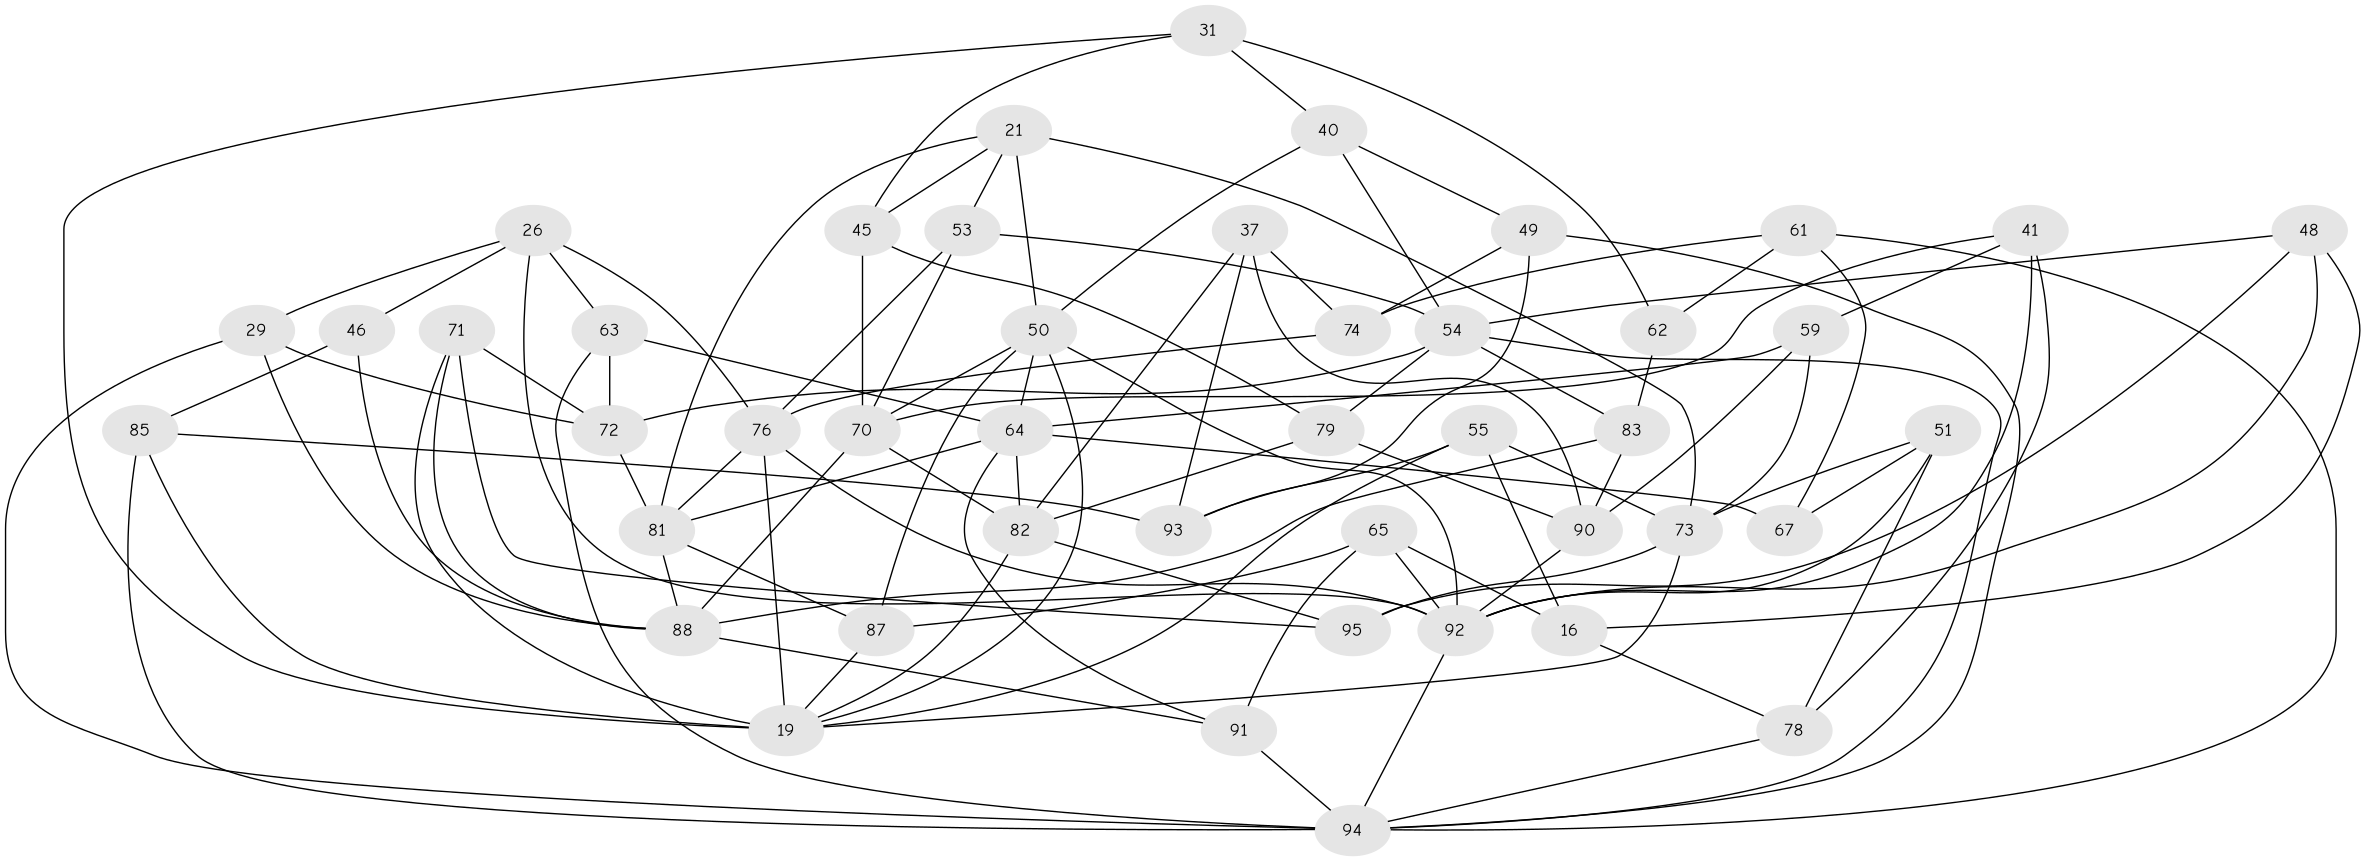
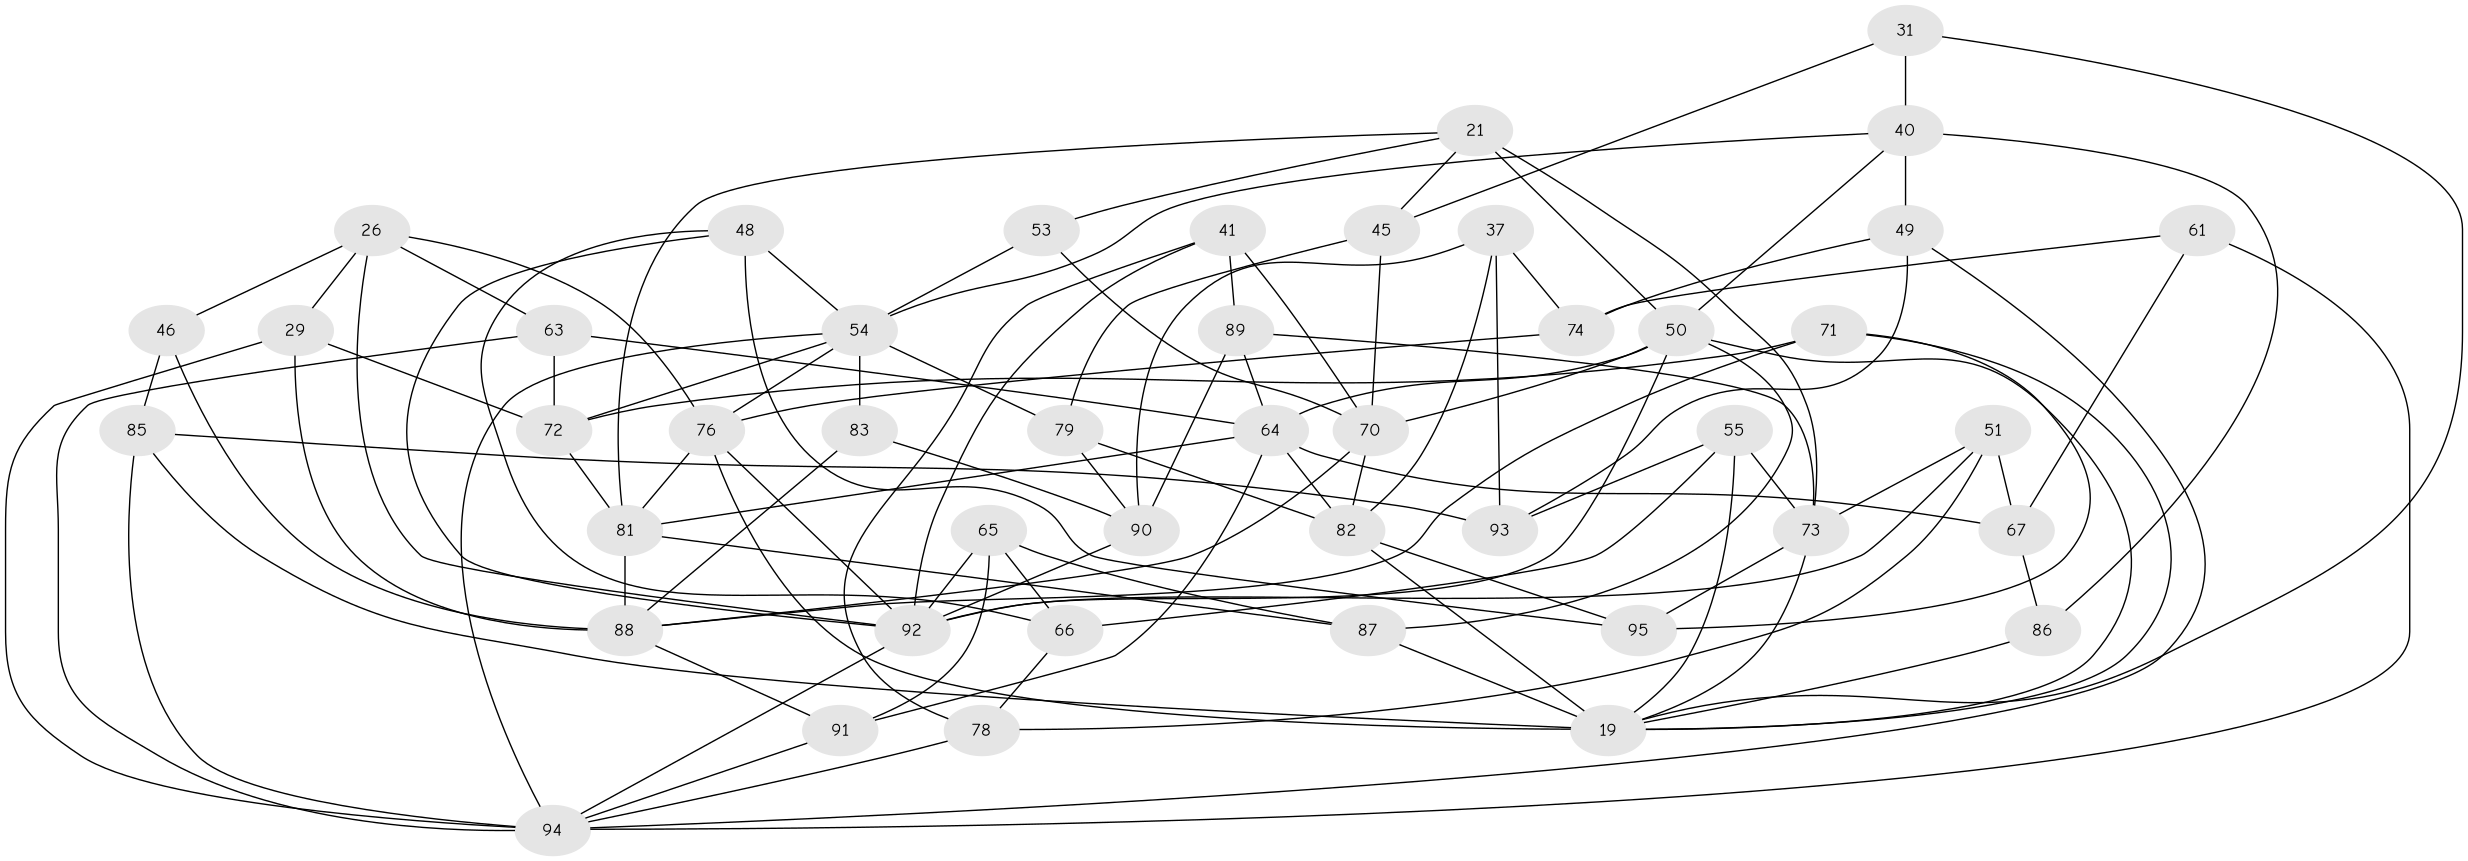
(874, 319) -> (783, 381)
(1658, 331) -> none
(1811, 331) -> (1236, 331)
(1569, 631) -> (1065, 631)
none -> (2043, 631)
